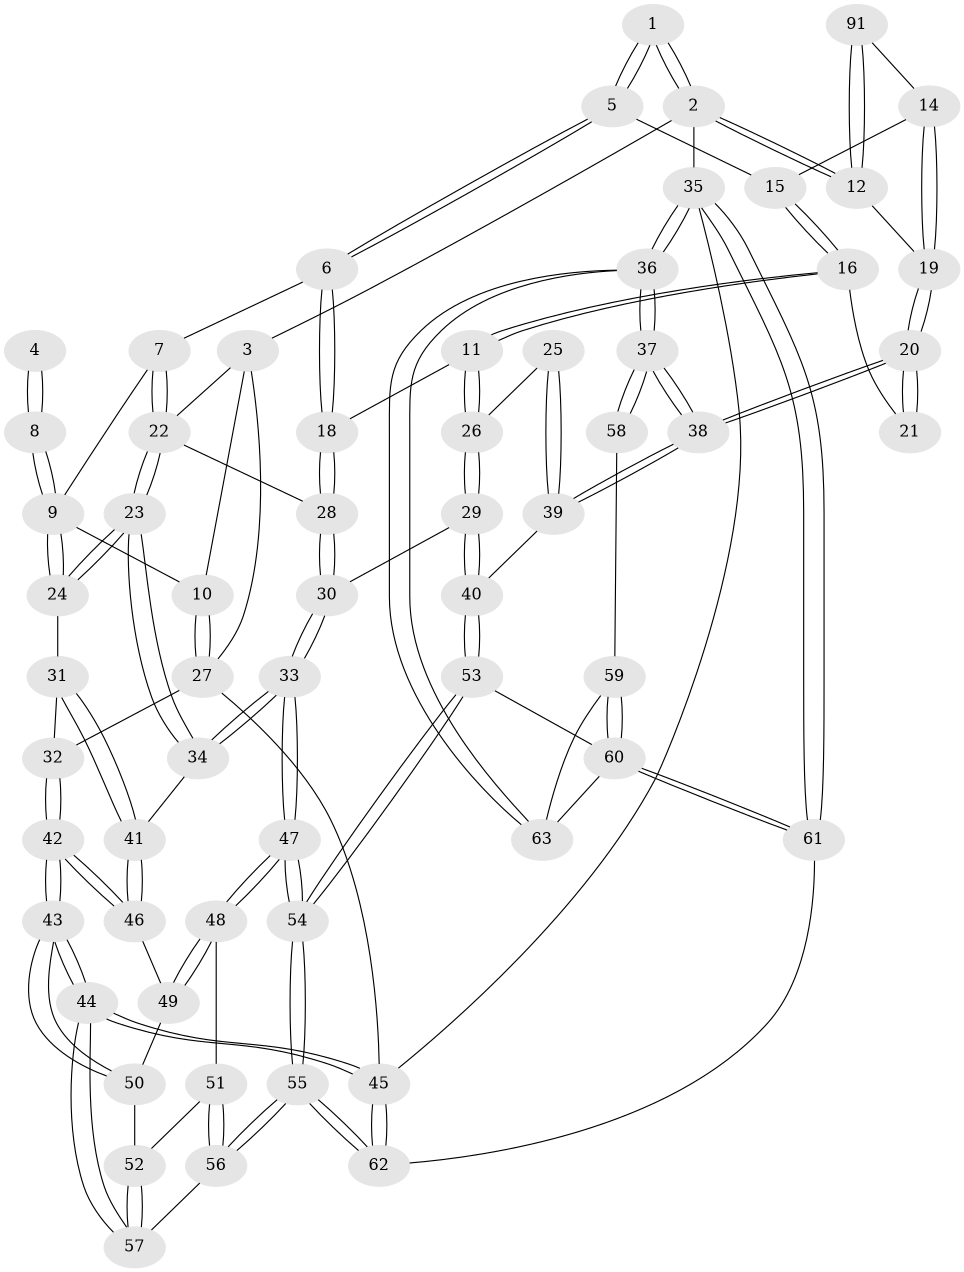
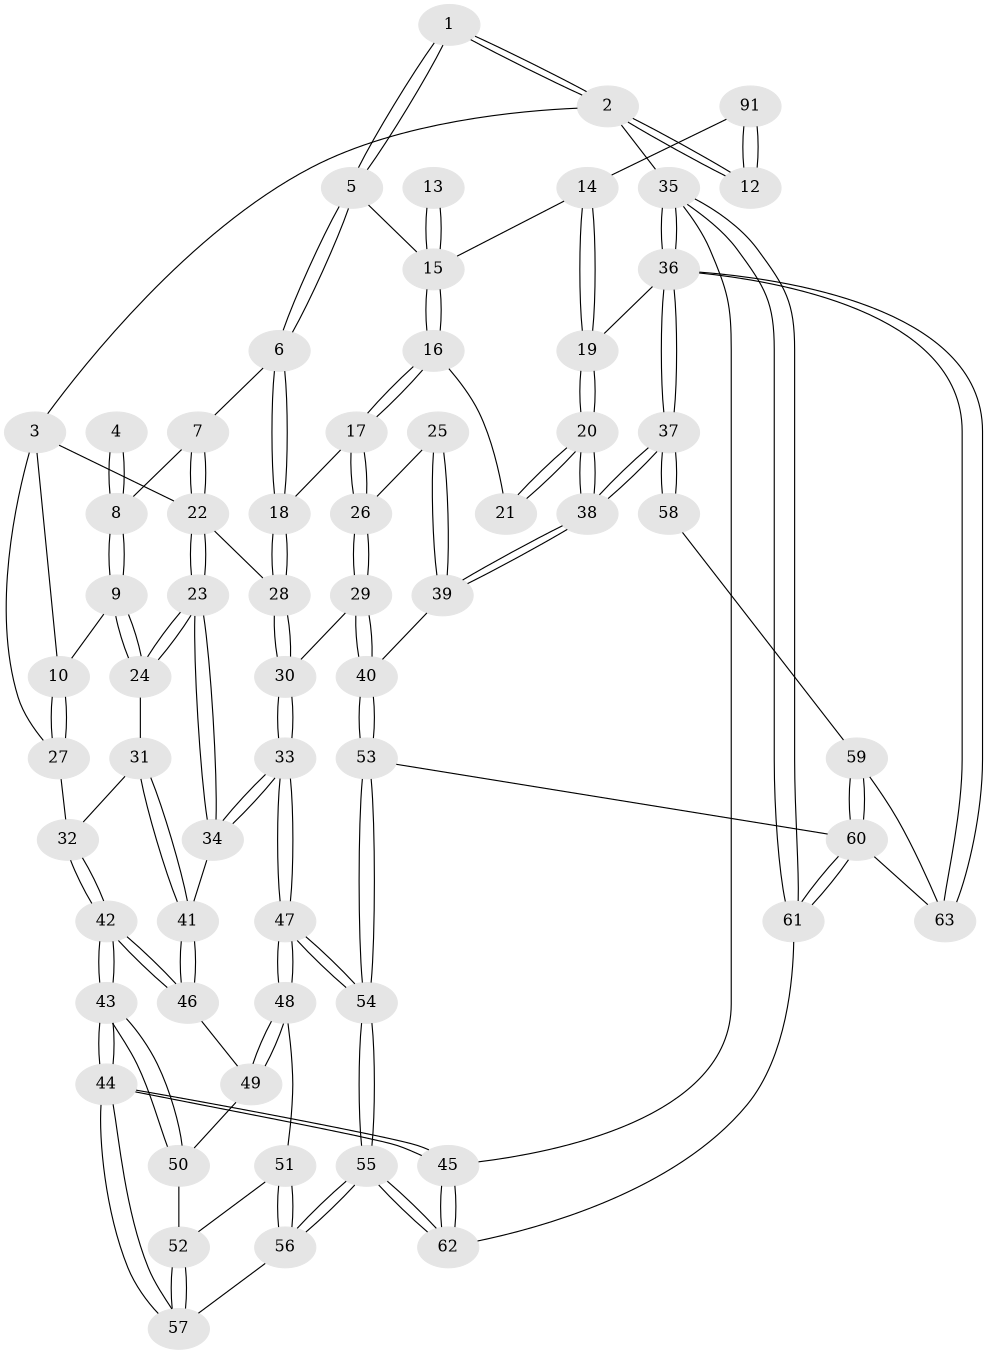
none -> (434, 188)
(893, 229) -> (628, 310)
(472, 351) -> (357, 432)
(106, 432) -> (157, 473)
(339, 839) -> none
